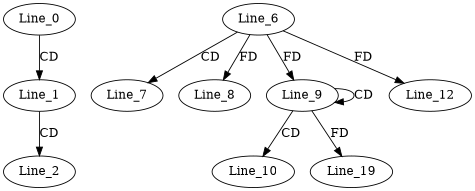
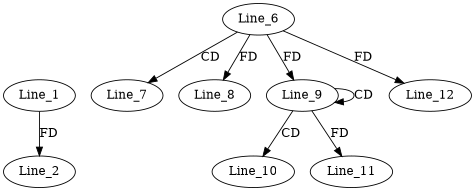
(39, 19) -> none
(49, 134) -> (49, 134)
(351, 172) -> (351, 172)
